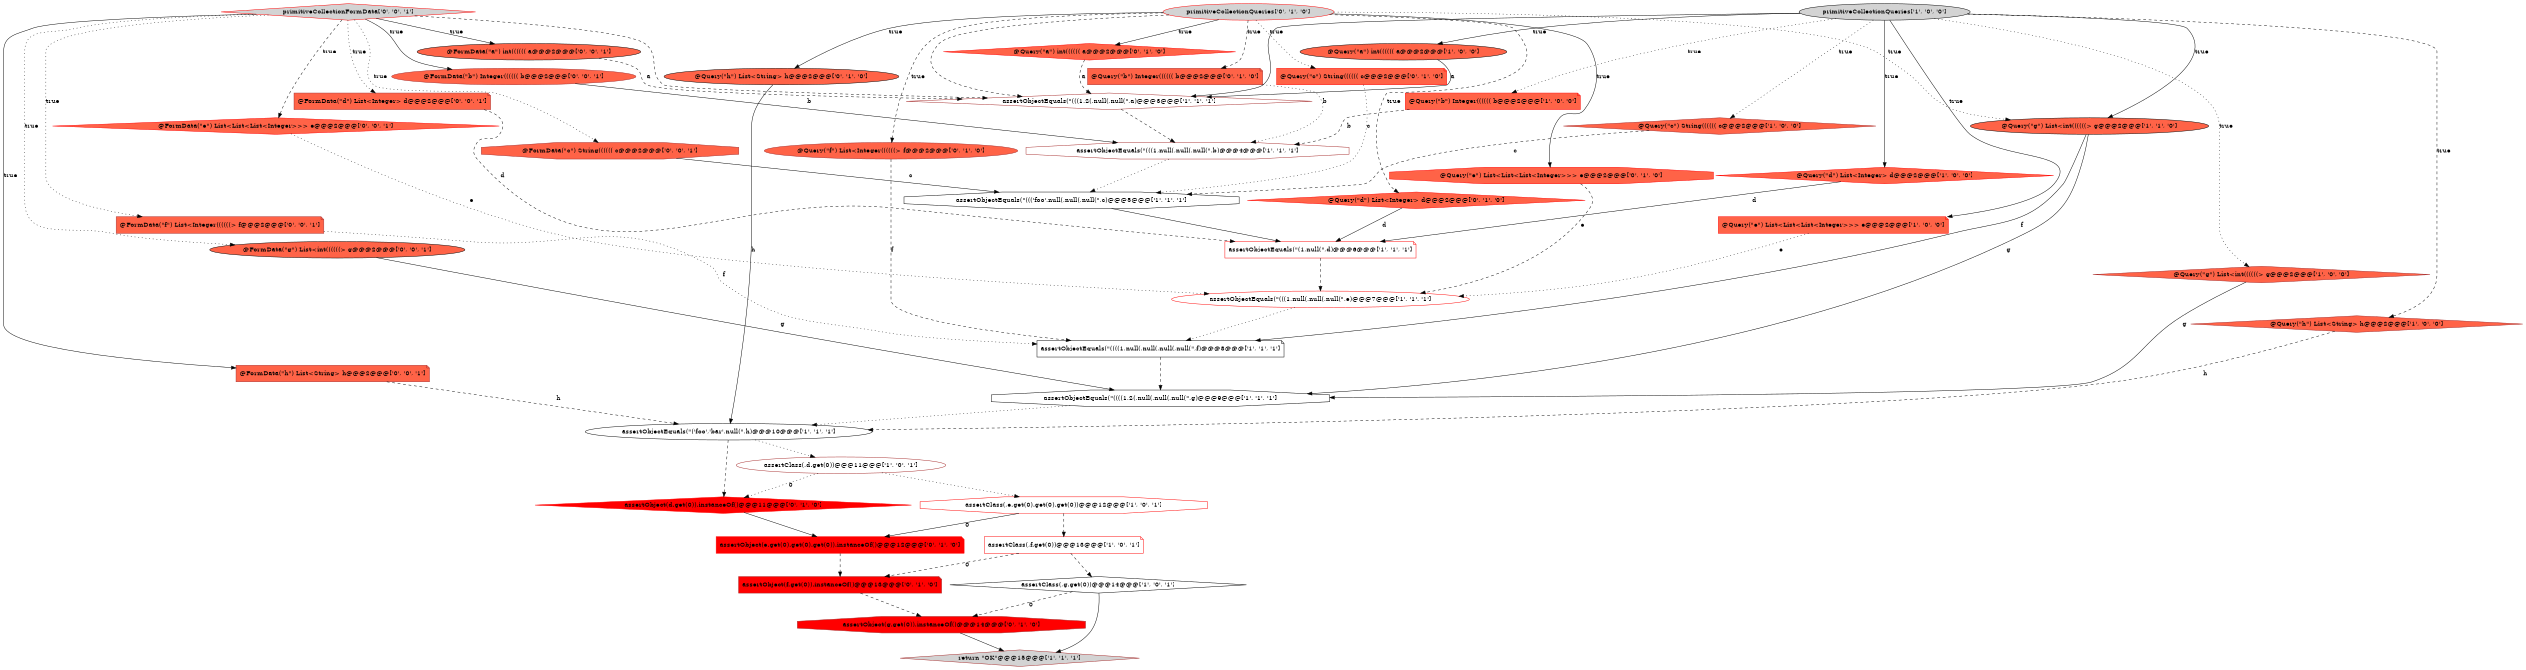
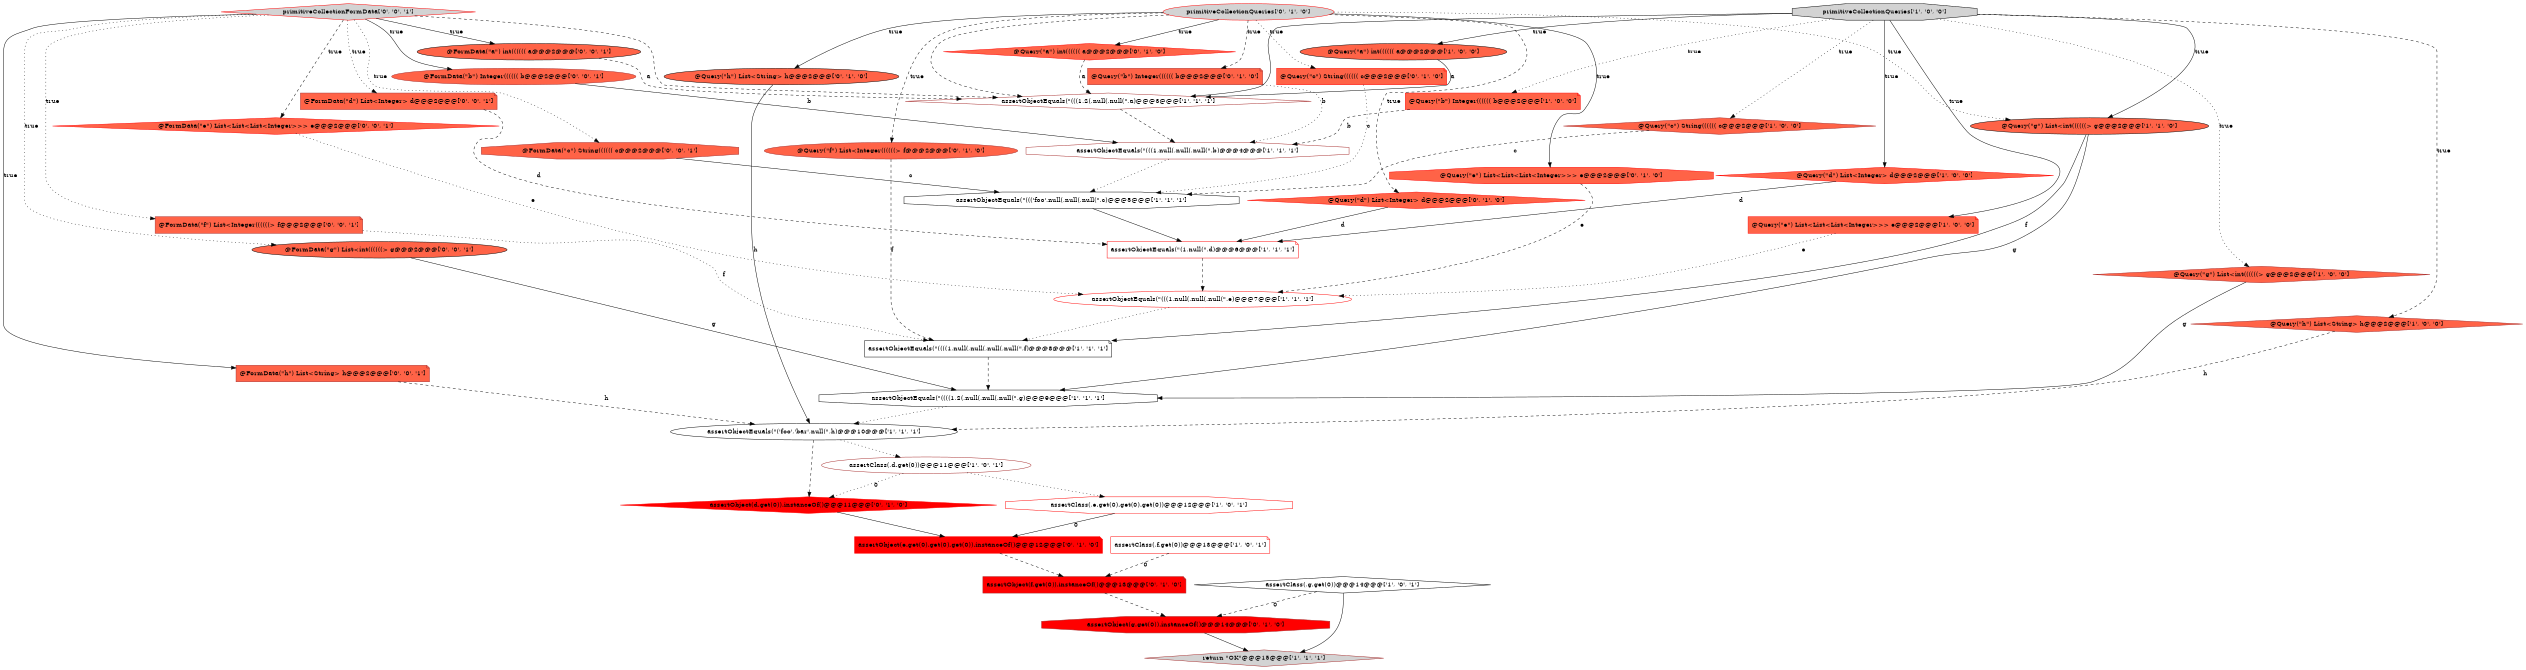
(1885, 12) -> (1885, 12)
(1064, 523) -> none
(1080, 563) -> none
